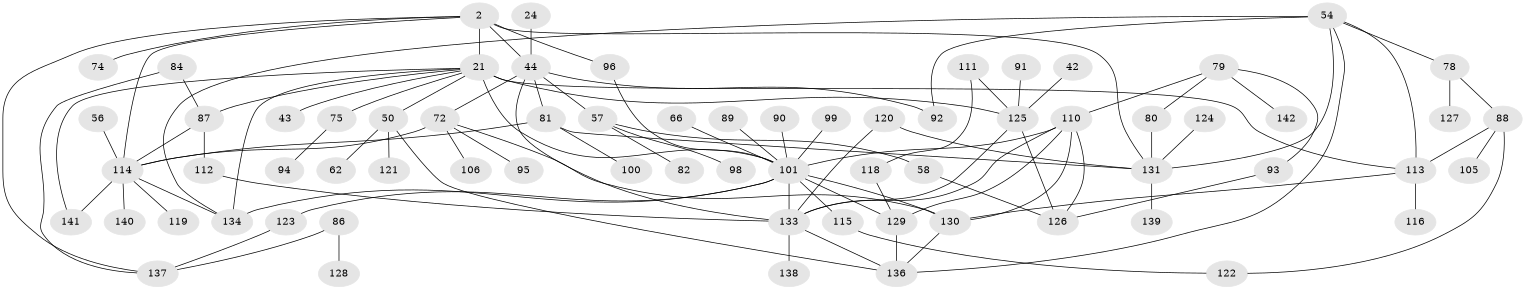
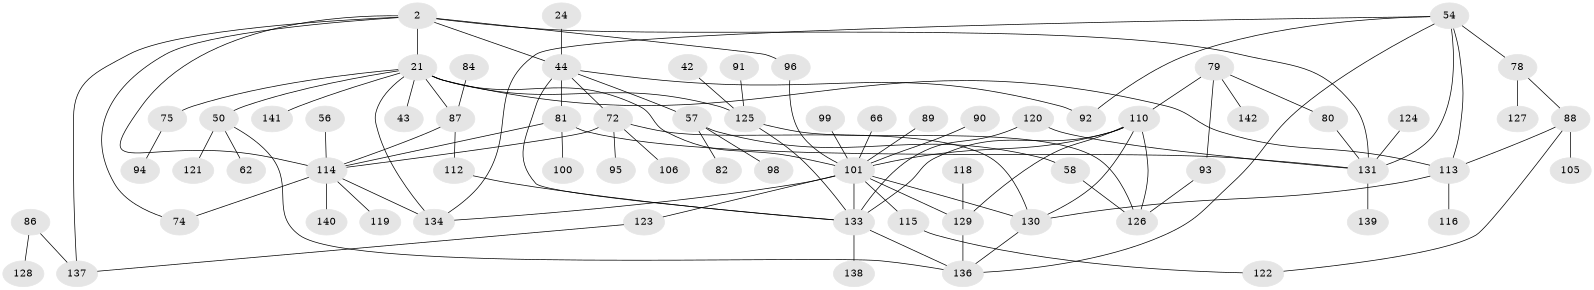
(968, 67) -> none
(41, 167) -> none
(97, 196) -> (253, 197)
